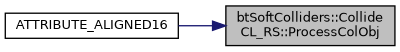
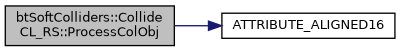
(196, 26) -> (191, 26)
